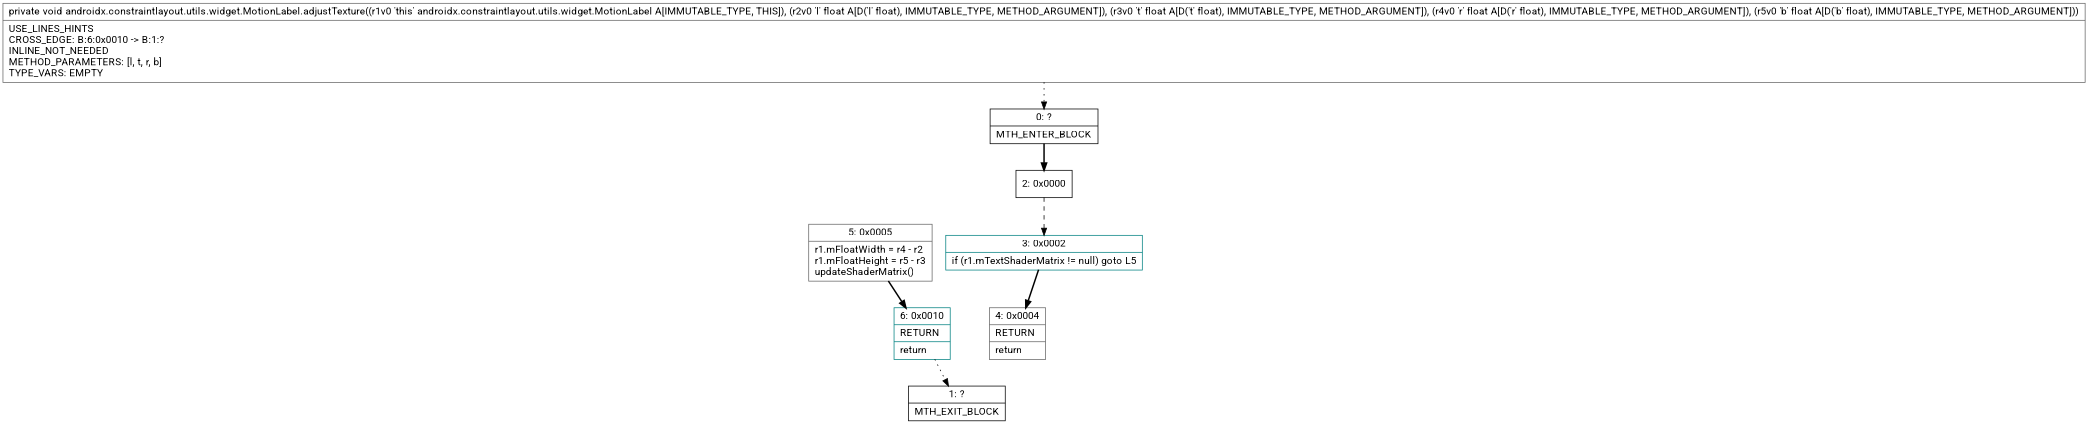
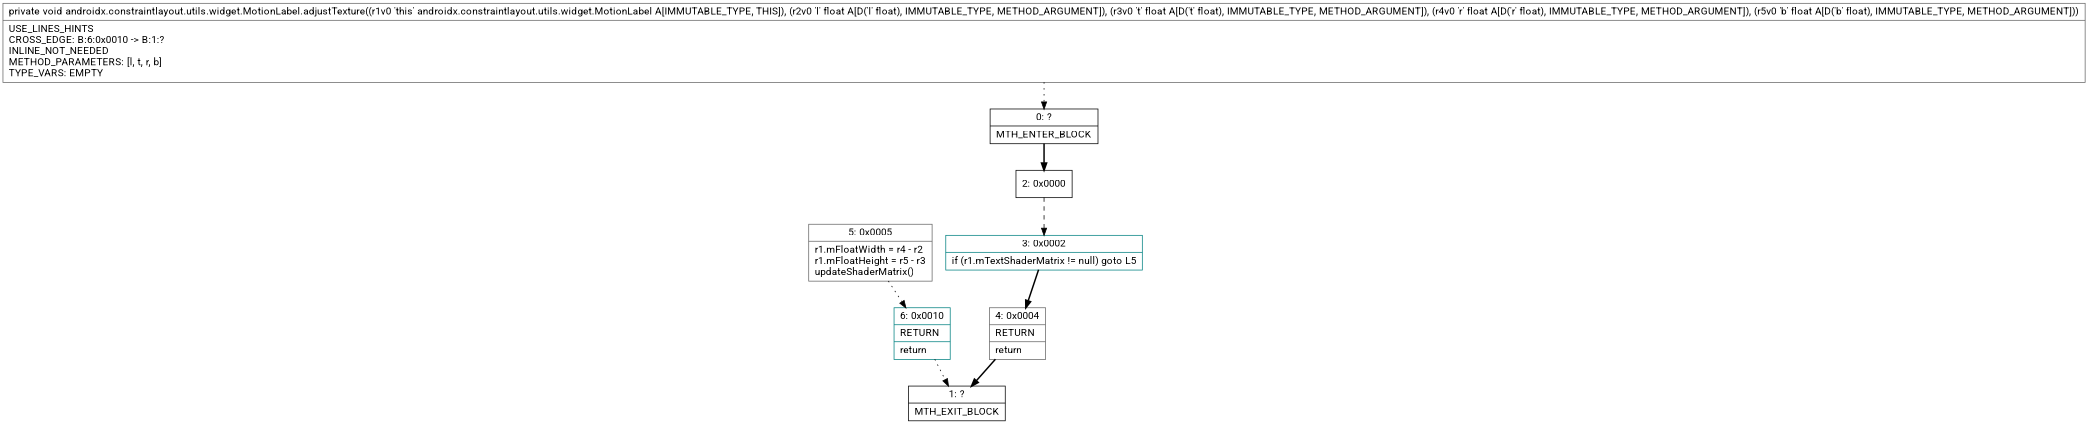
(895, 291) -> (895, 291)
none -> (986, 370)
